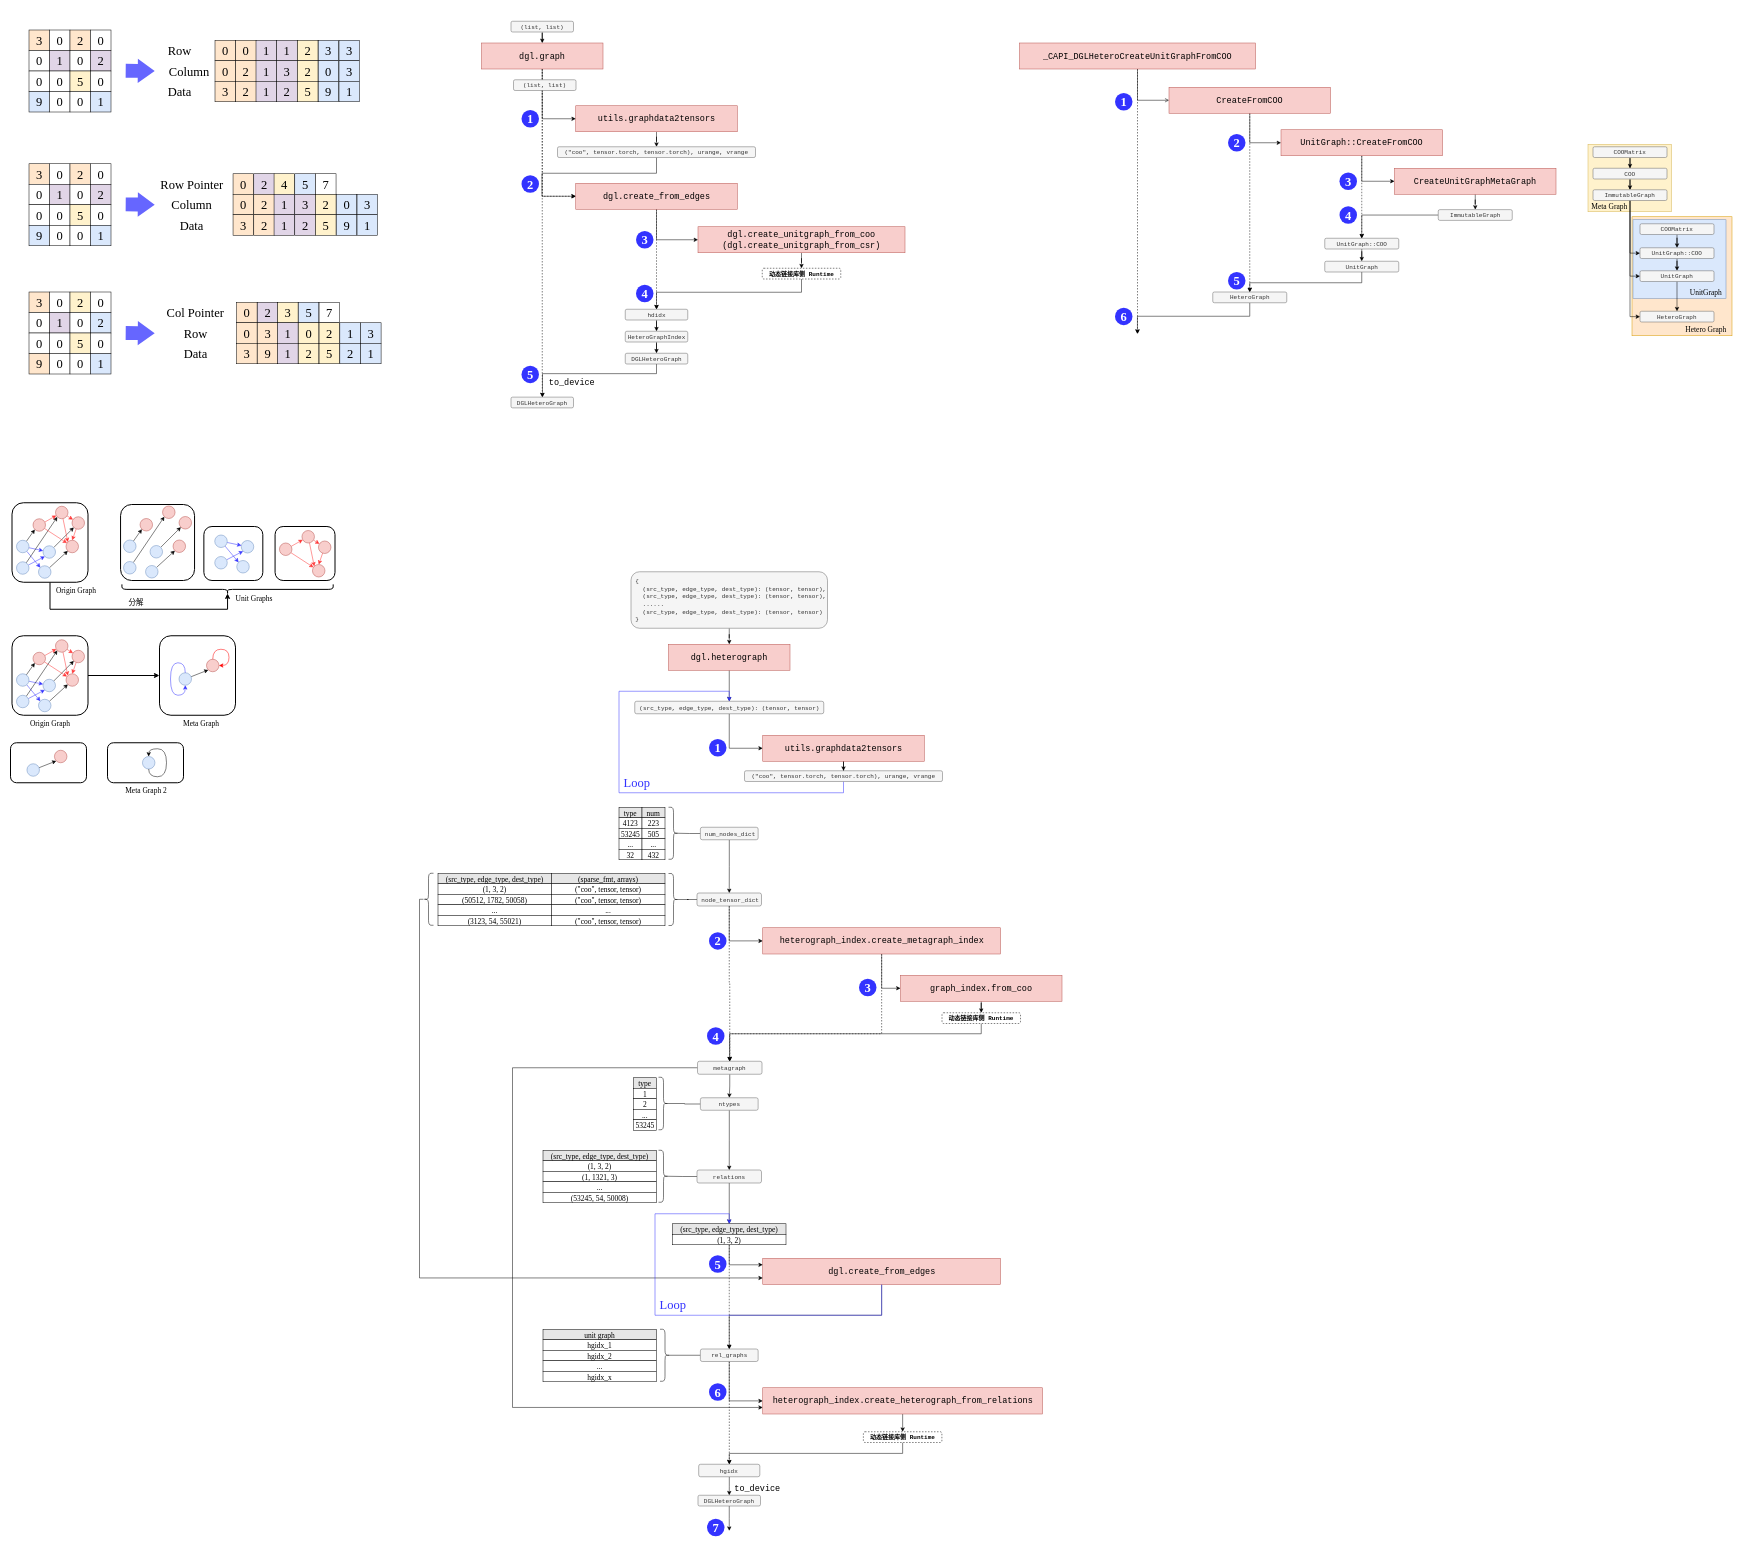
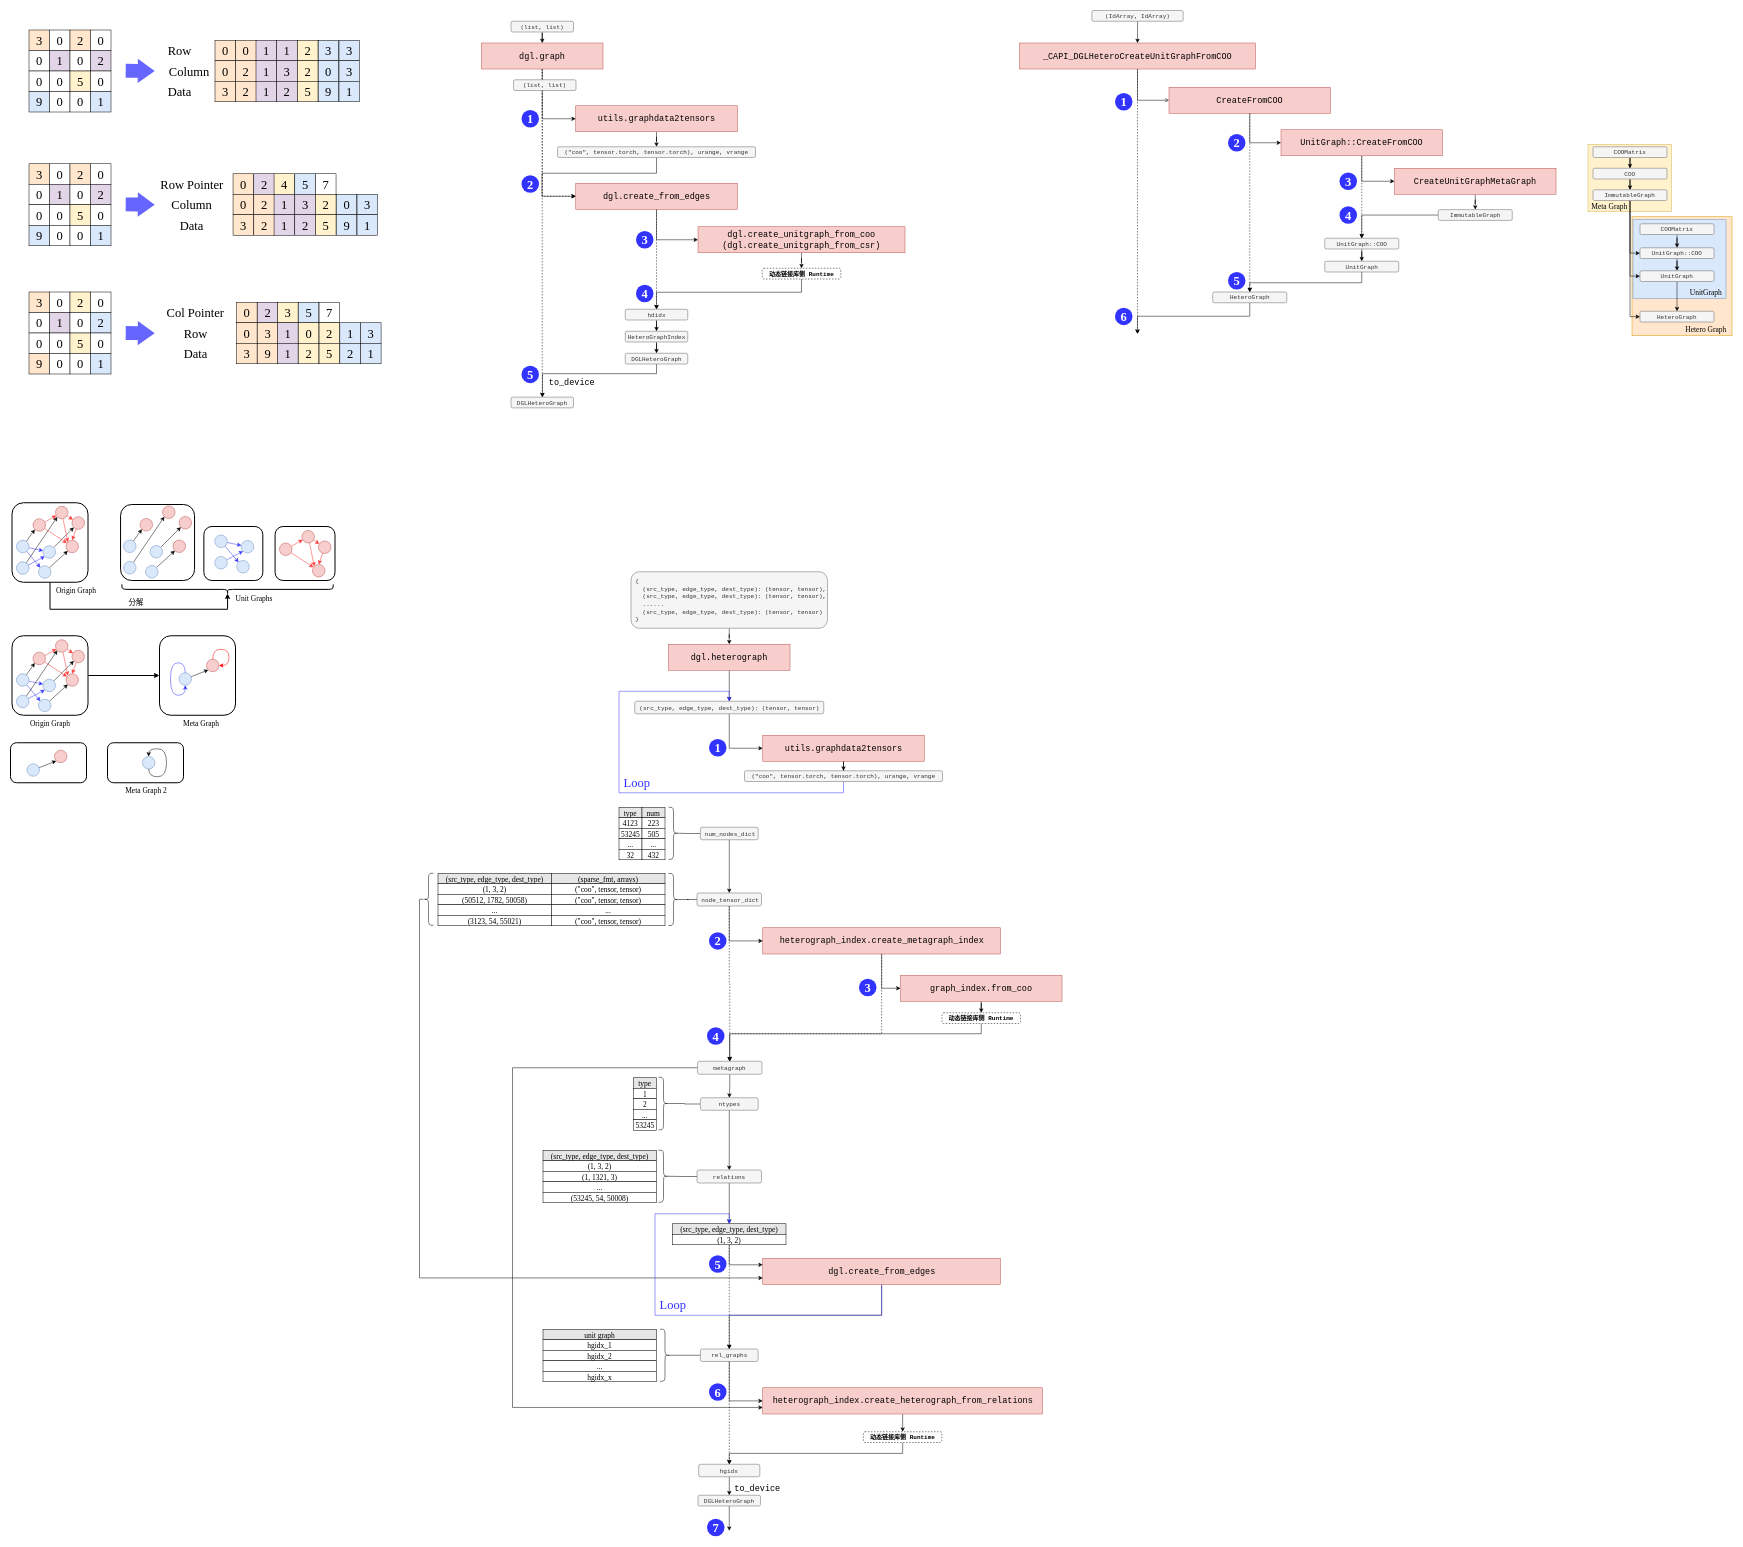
none -> (1137, 16)
none -> (1137, 38)
